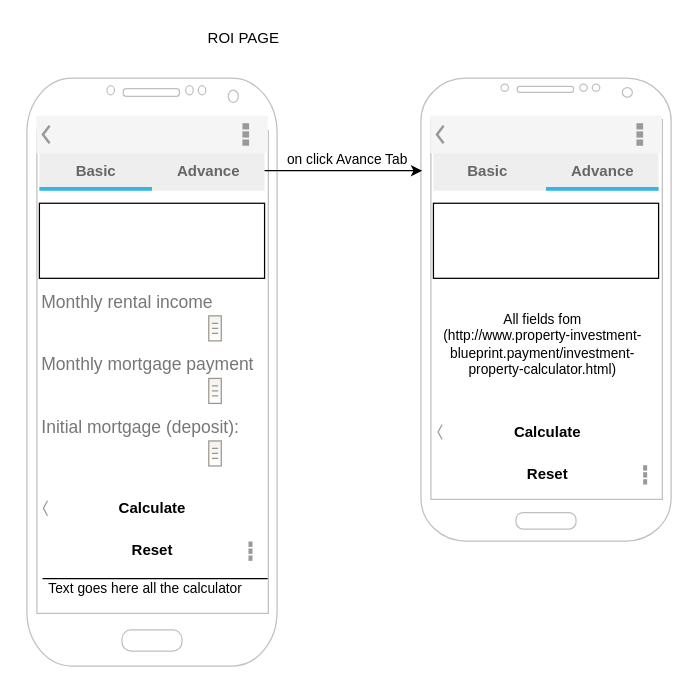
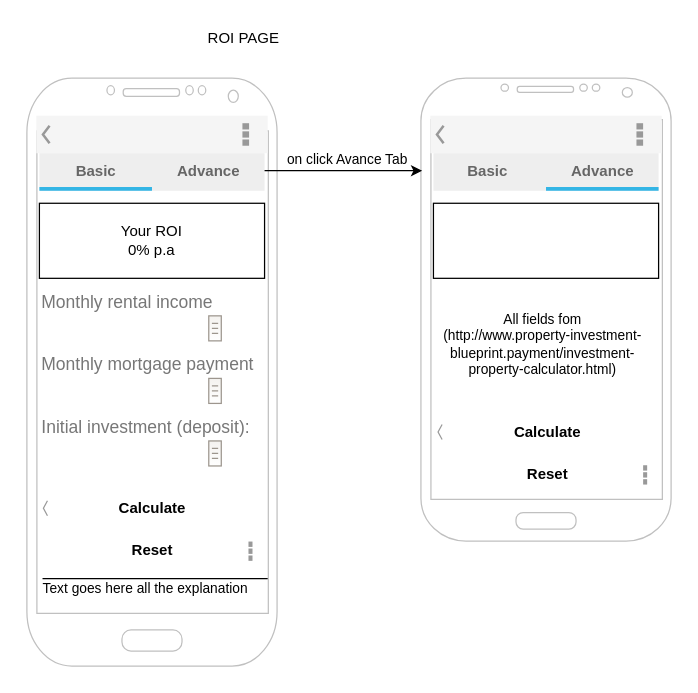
none -> (152, 241)
(153, 416) -> (153, 416)
(146, 588) -> (146, 588)
